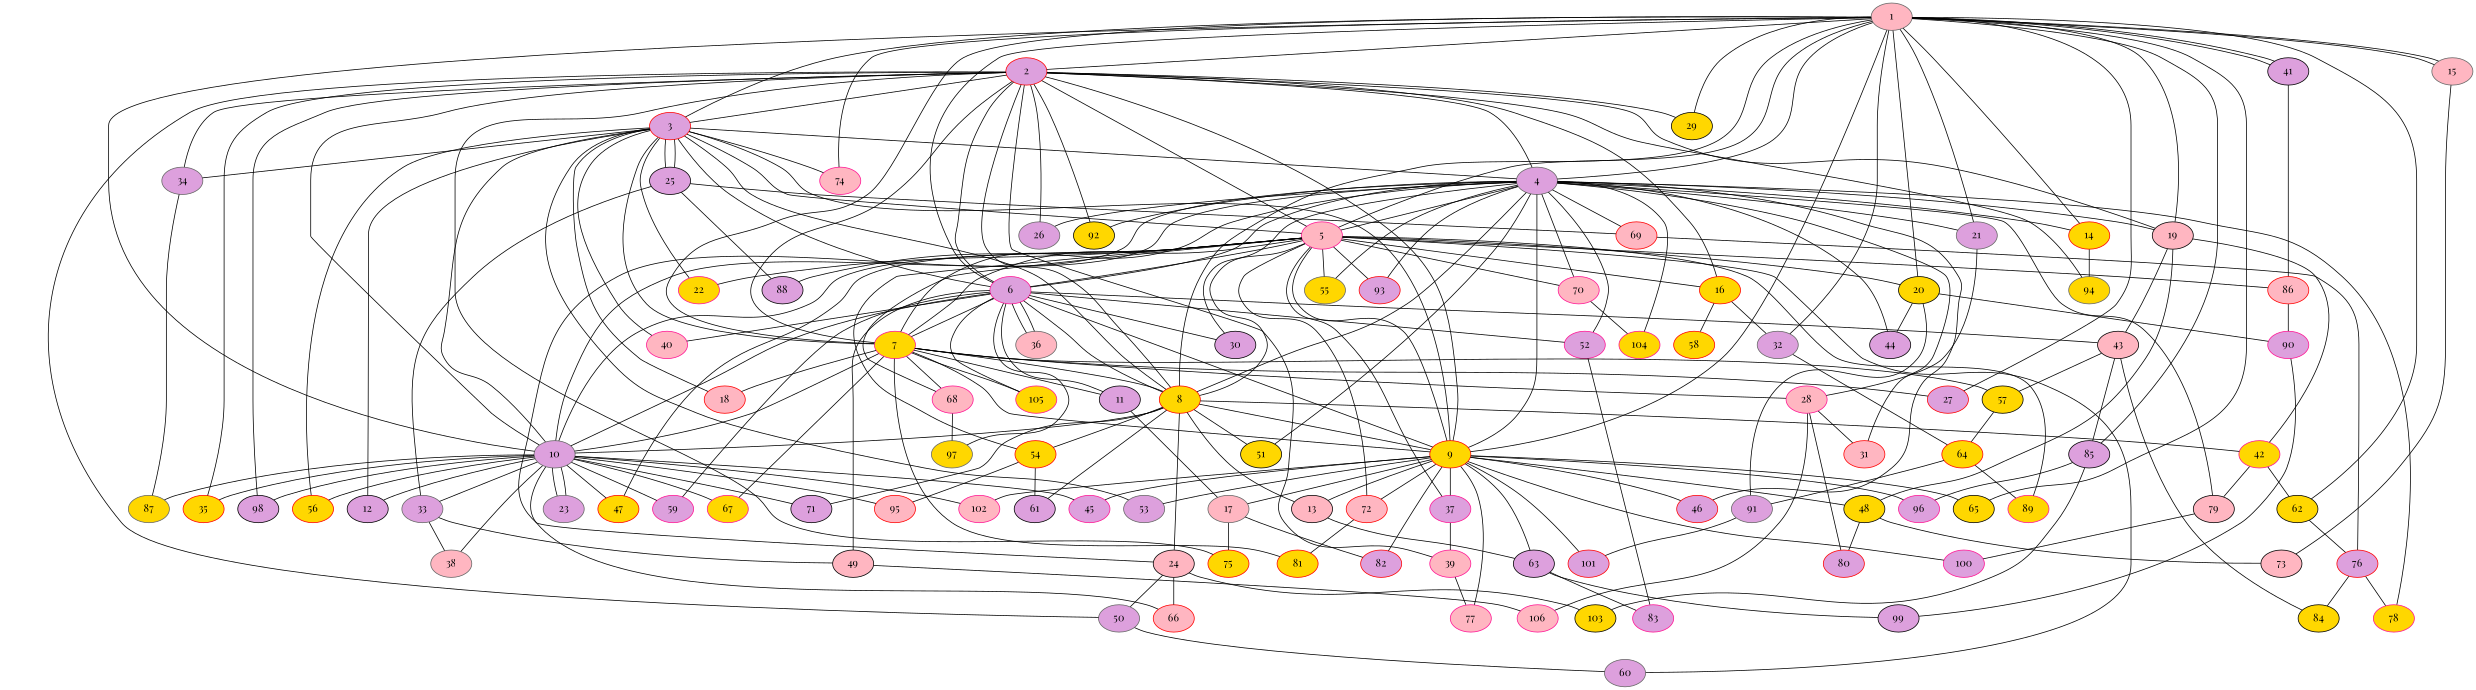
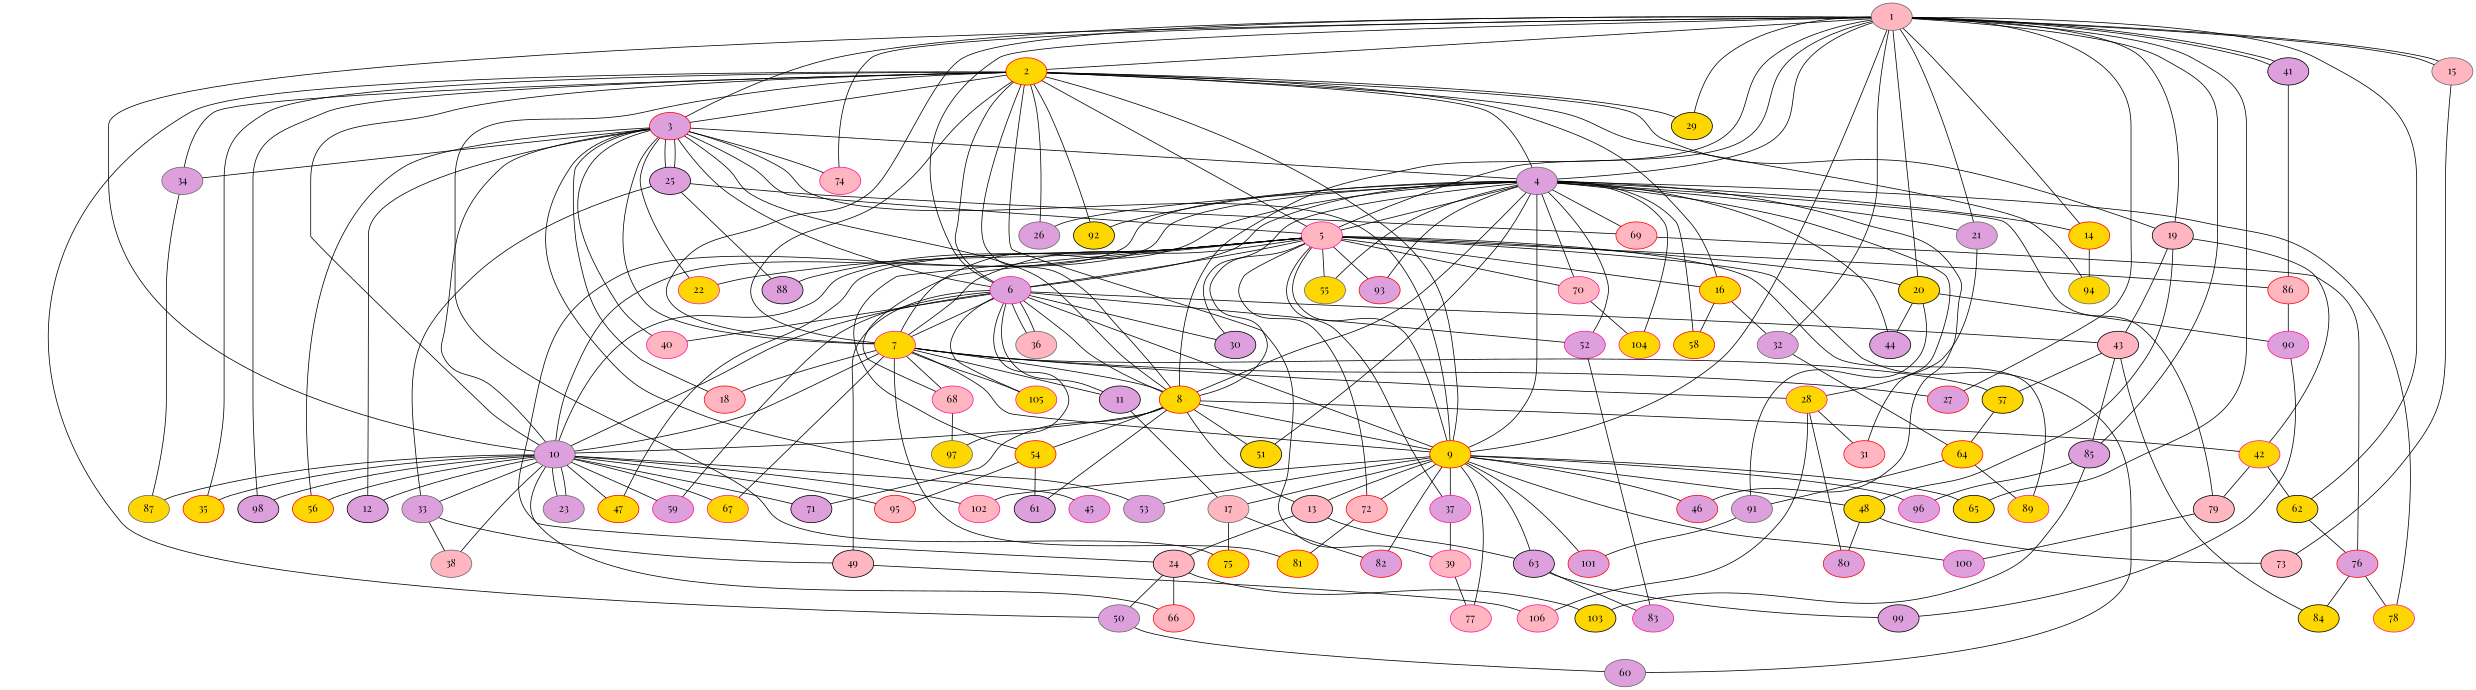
(1026, 71) -> (1026, 71)
(1917, 200) -> (1670, 216)
(1807, 400) -> (1807, 400)
(1185, 482) -> none
(1177, 488) -> (1241, 534)
